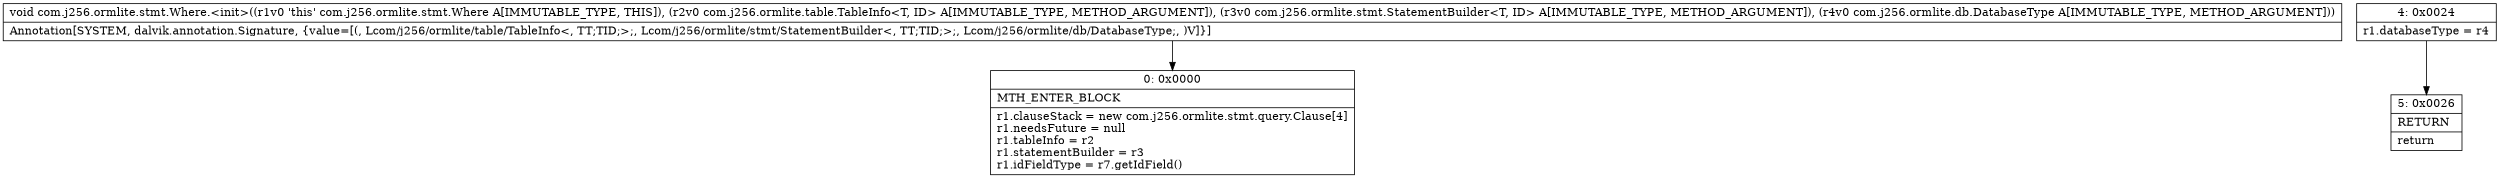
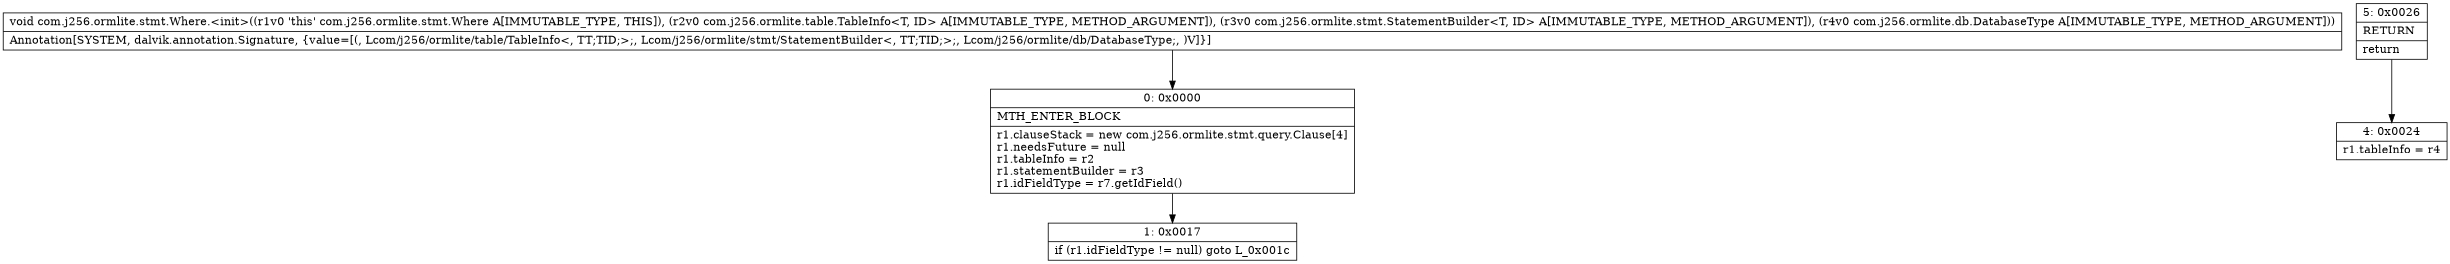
(2426, 31) -> (2392, 150)
(2426, 64) -> (2392, 87)
none -> (1172, 242)
